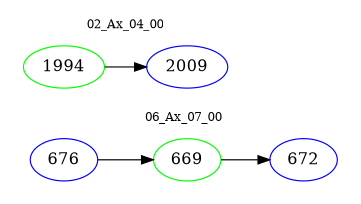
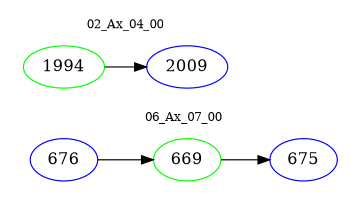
(304, 160) -> (304, 160)
